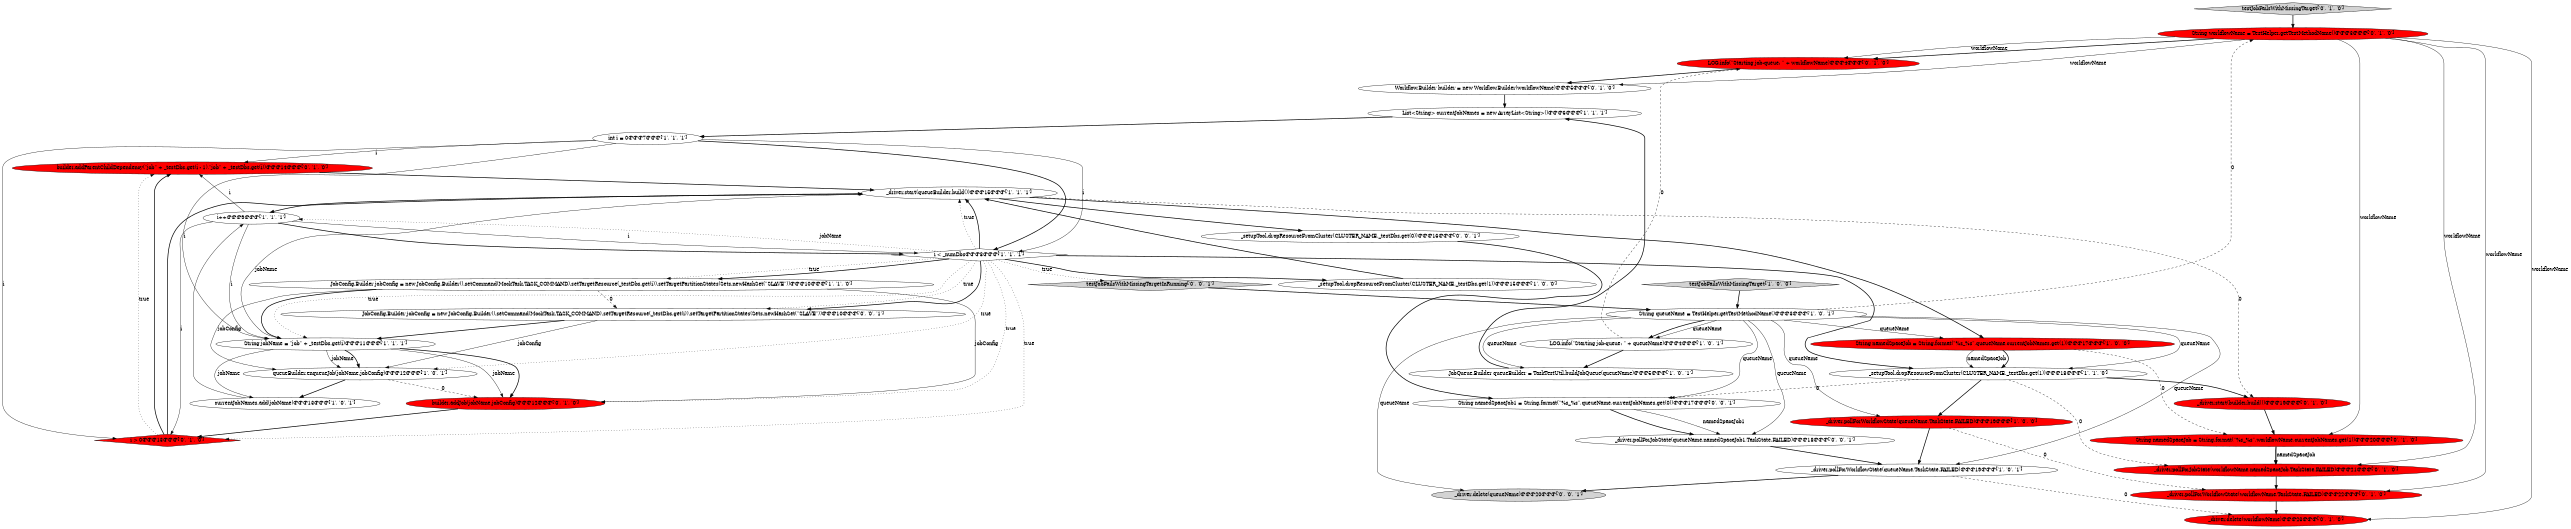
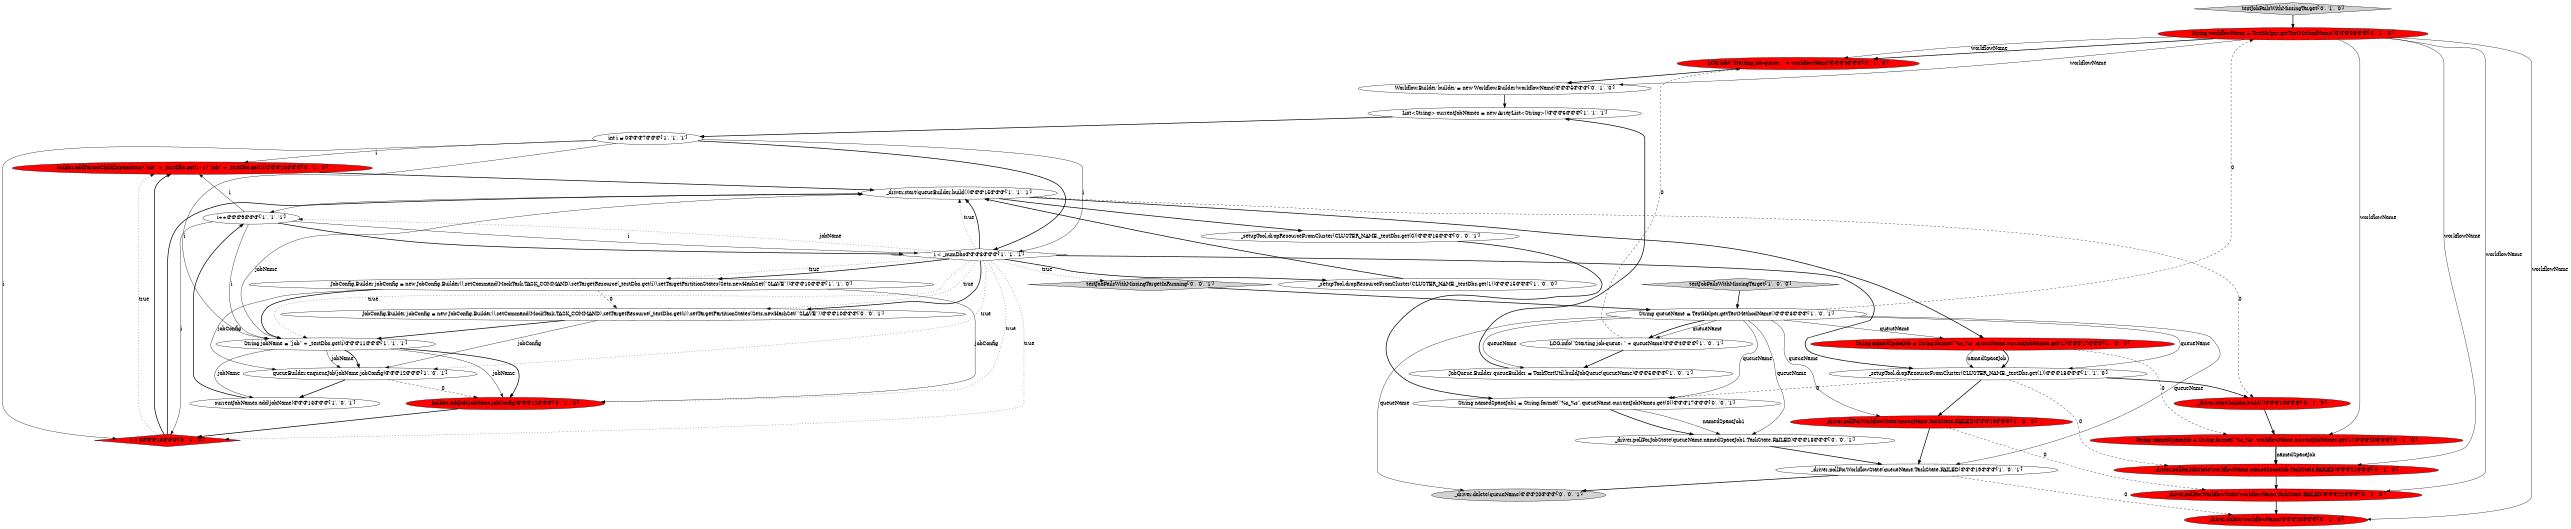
(568, 197) -> (568, 197)
(193, 322) -> (193, 322)
